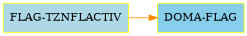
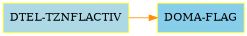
(66, 18) -> (66, 18)
